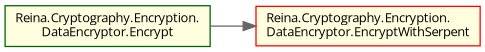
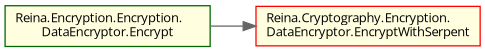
(108, 26) -> (108, 26)
